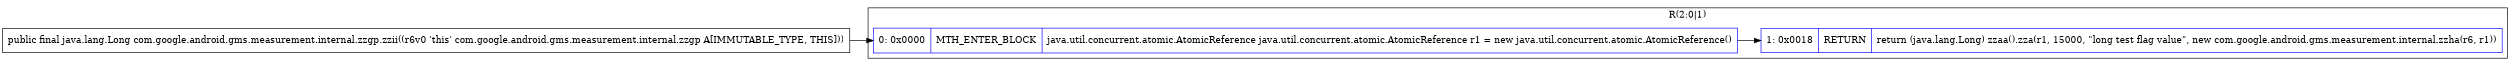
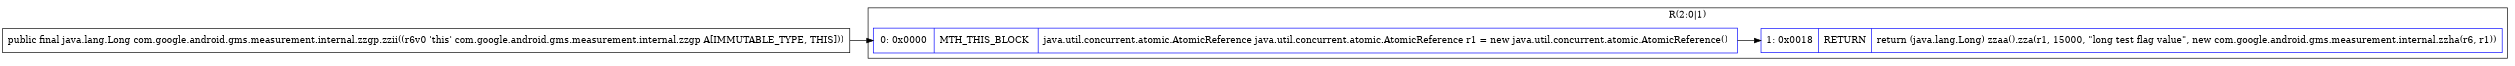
(986, 40) -> (984, 40)
